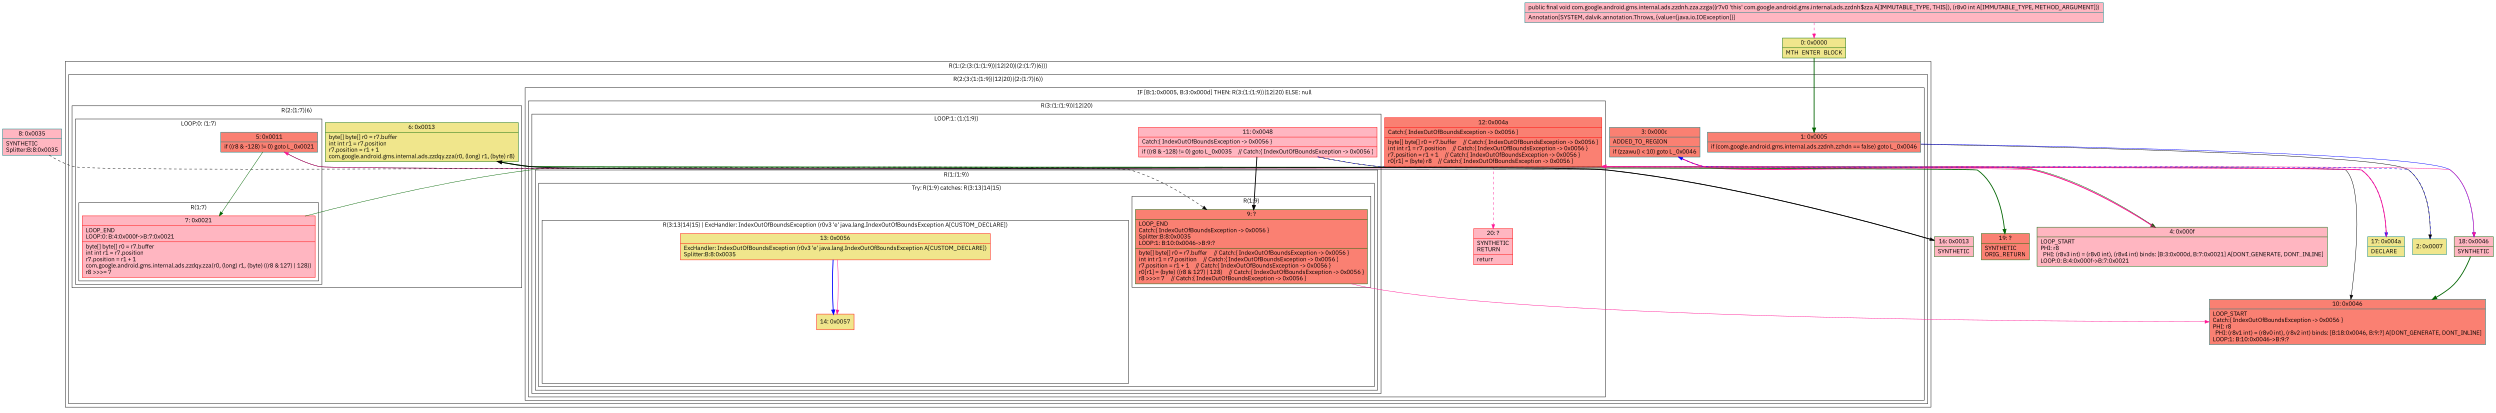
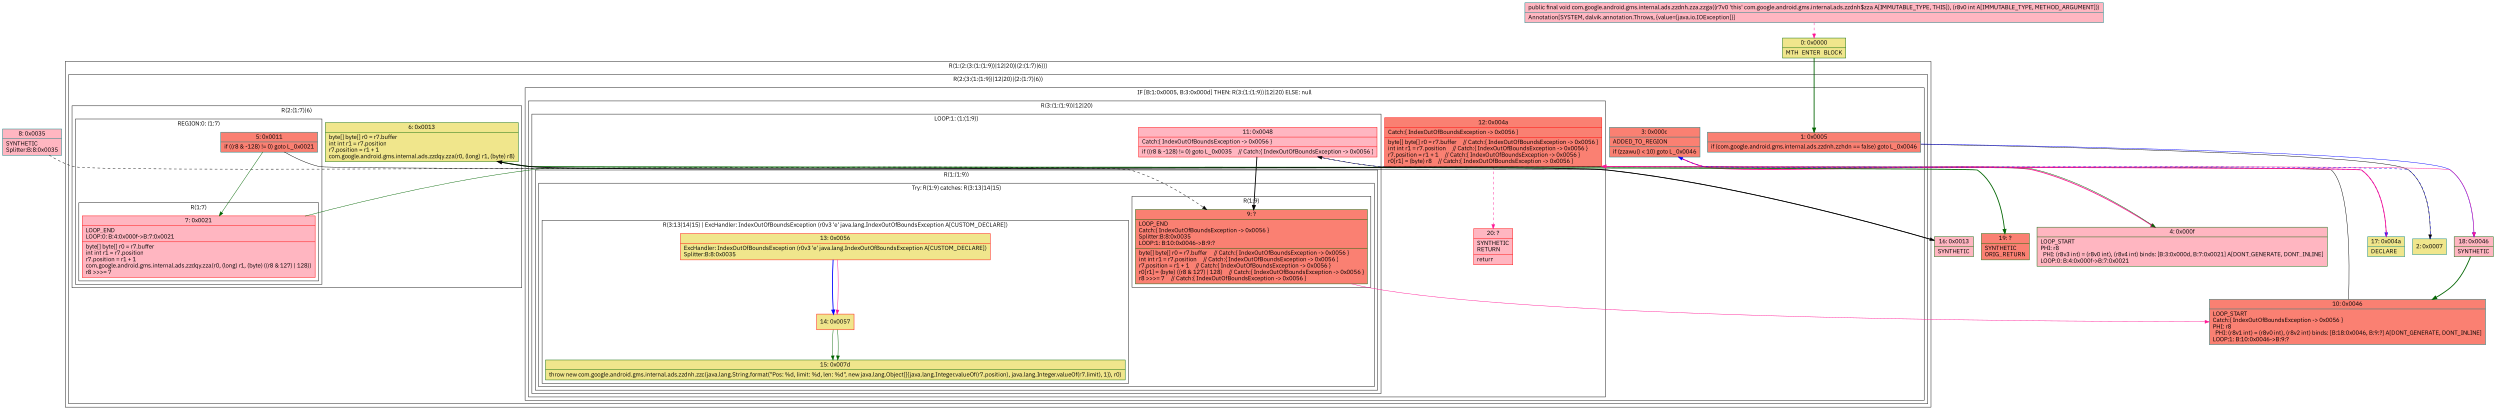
(199, 124) -> (199, 124)
(1895, 167) -> (1893, 167)
(1227, 168) -> none
none -> (835, 370)
